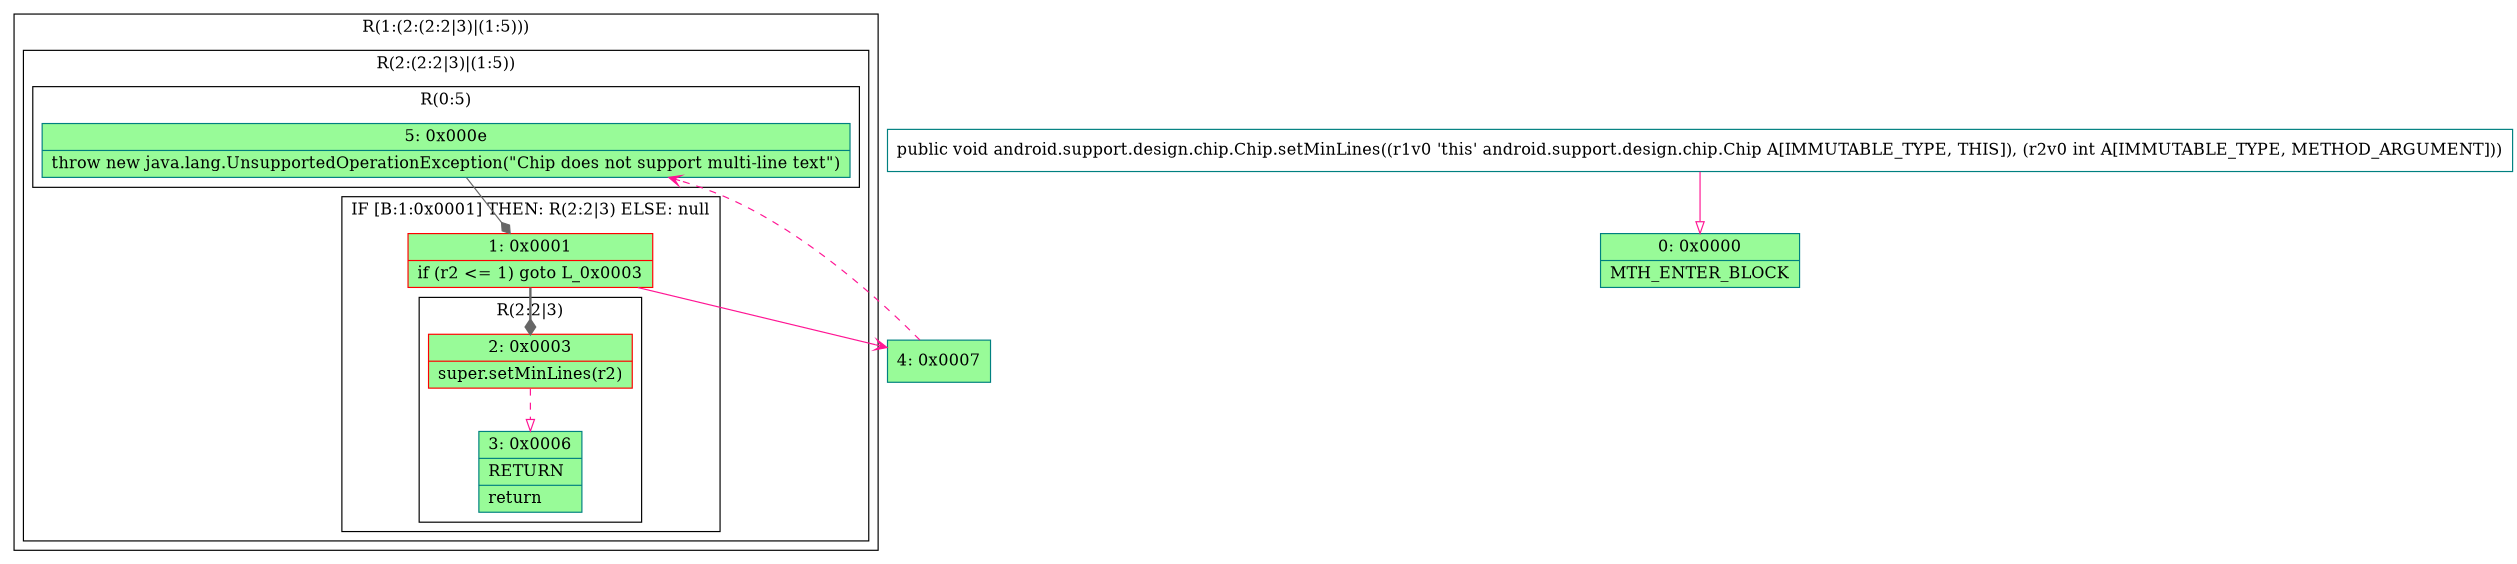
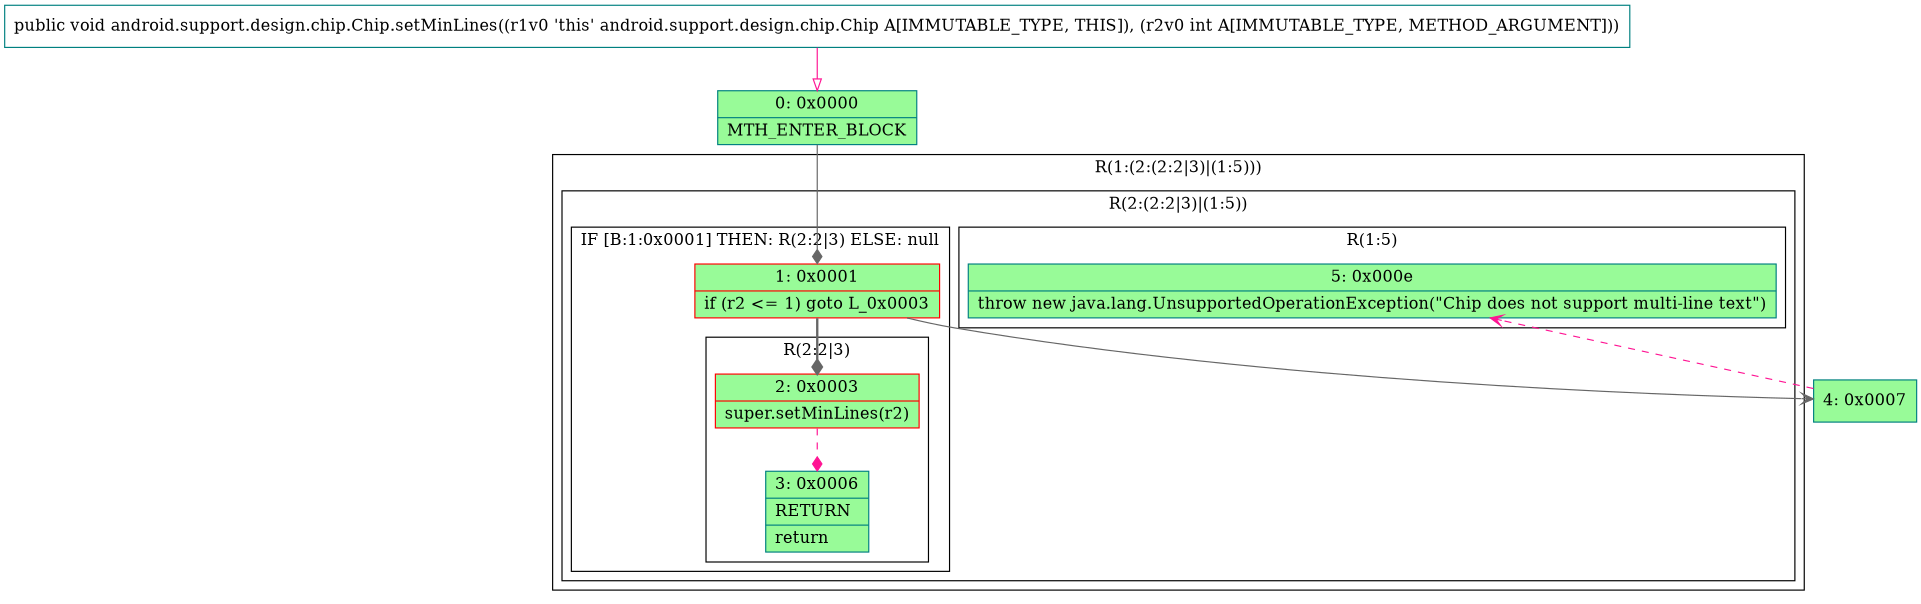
(446, 100) -> (1372, 241)
(487, 204) -> (817, 200)
(757, 316) -> (1353, 375)
(530, 404) -> (817, 443)
